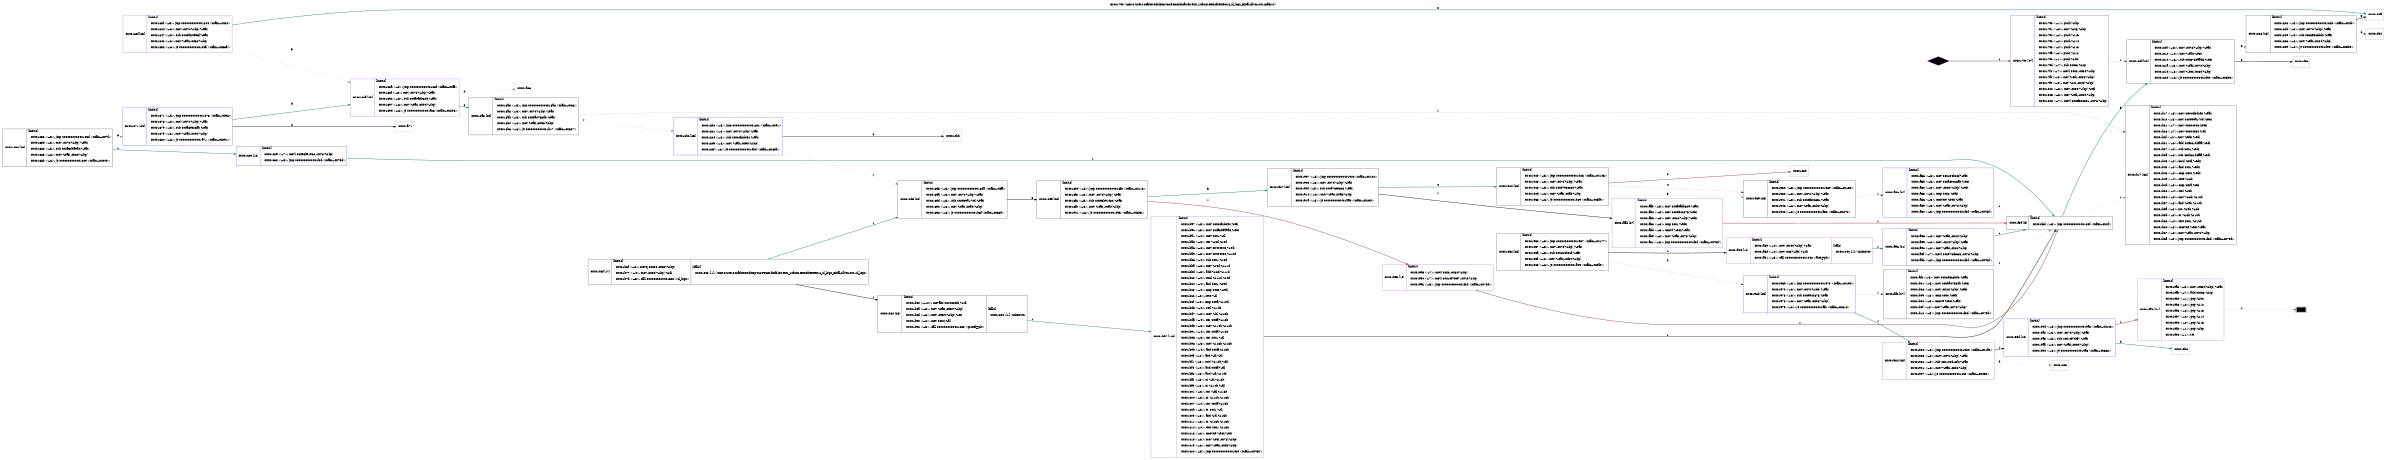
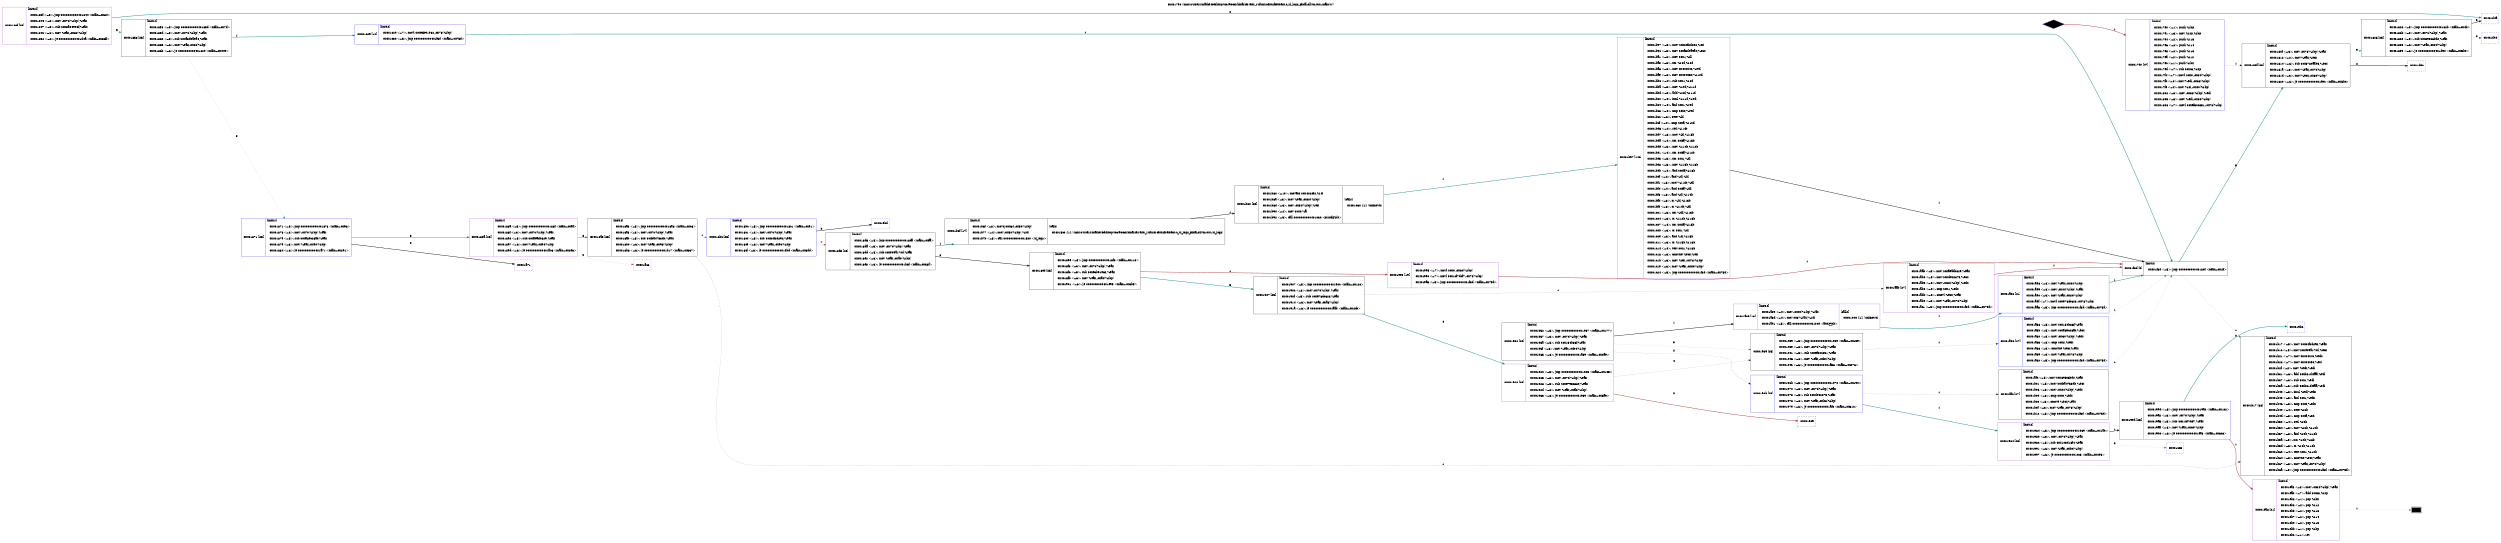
(290, 66) -> (115, 32)
(1553, 186) -> (1558, 383)
(1494, 207) -> (1623, 292)
(832, 238) -> (944, 245)
